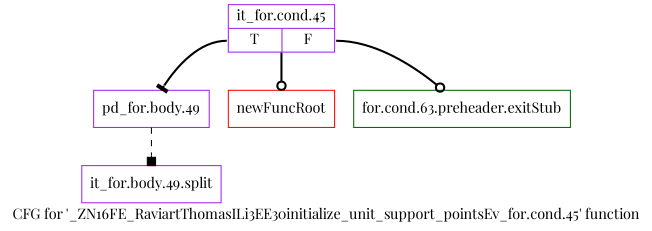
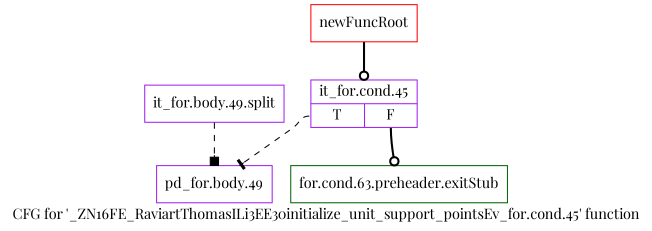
(190, 55) -> (277, 139)
(281, 67) -> (364, 57)
(151, 141) -> (214, 139)
